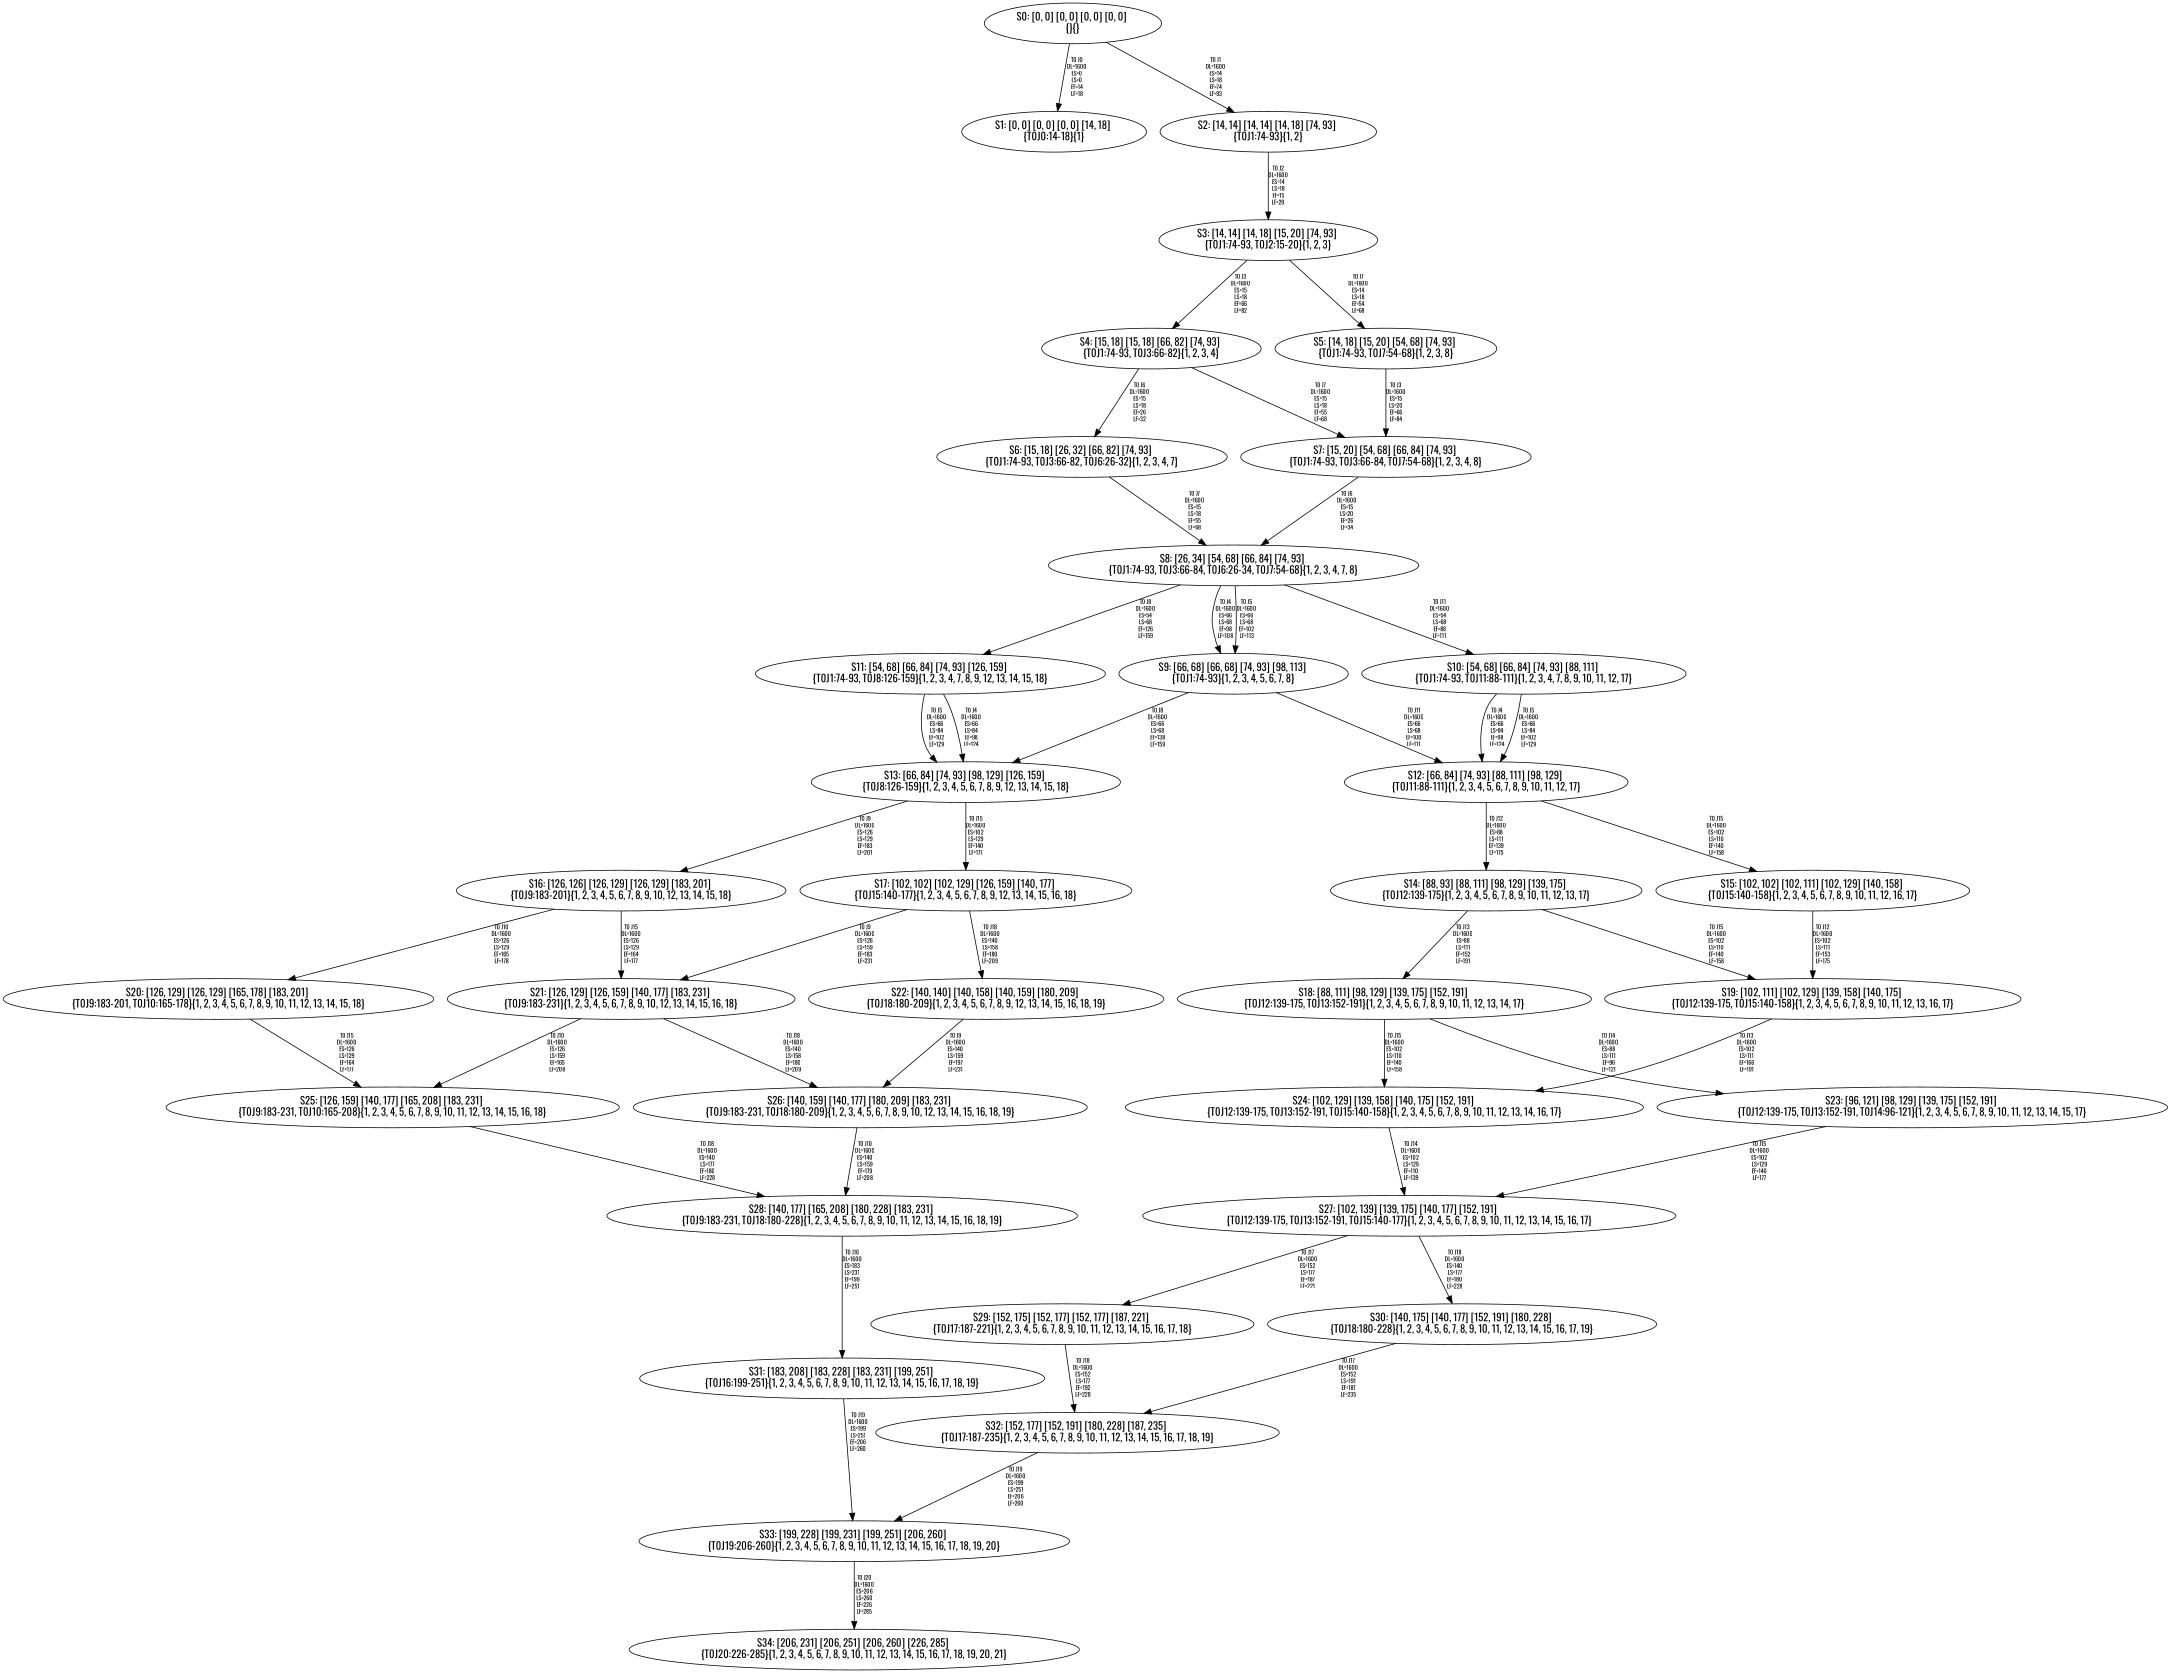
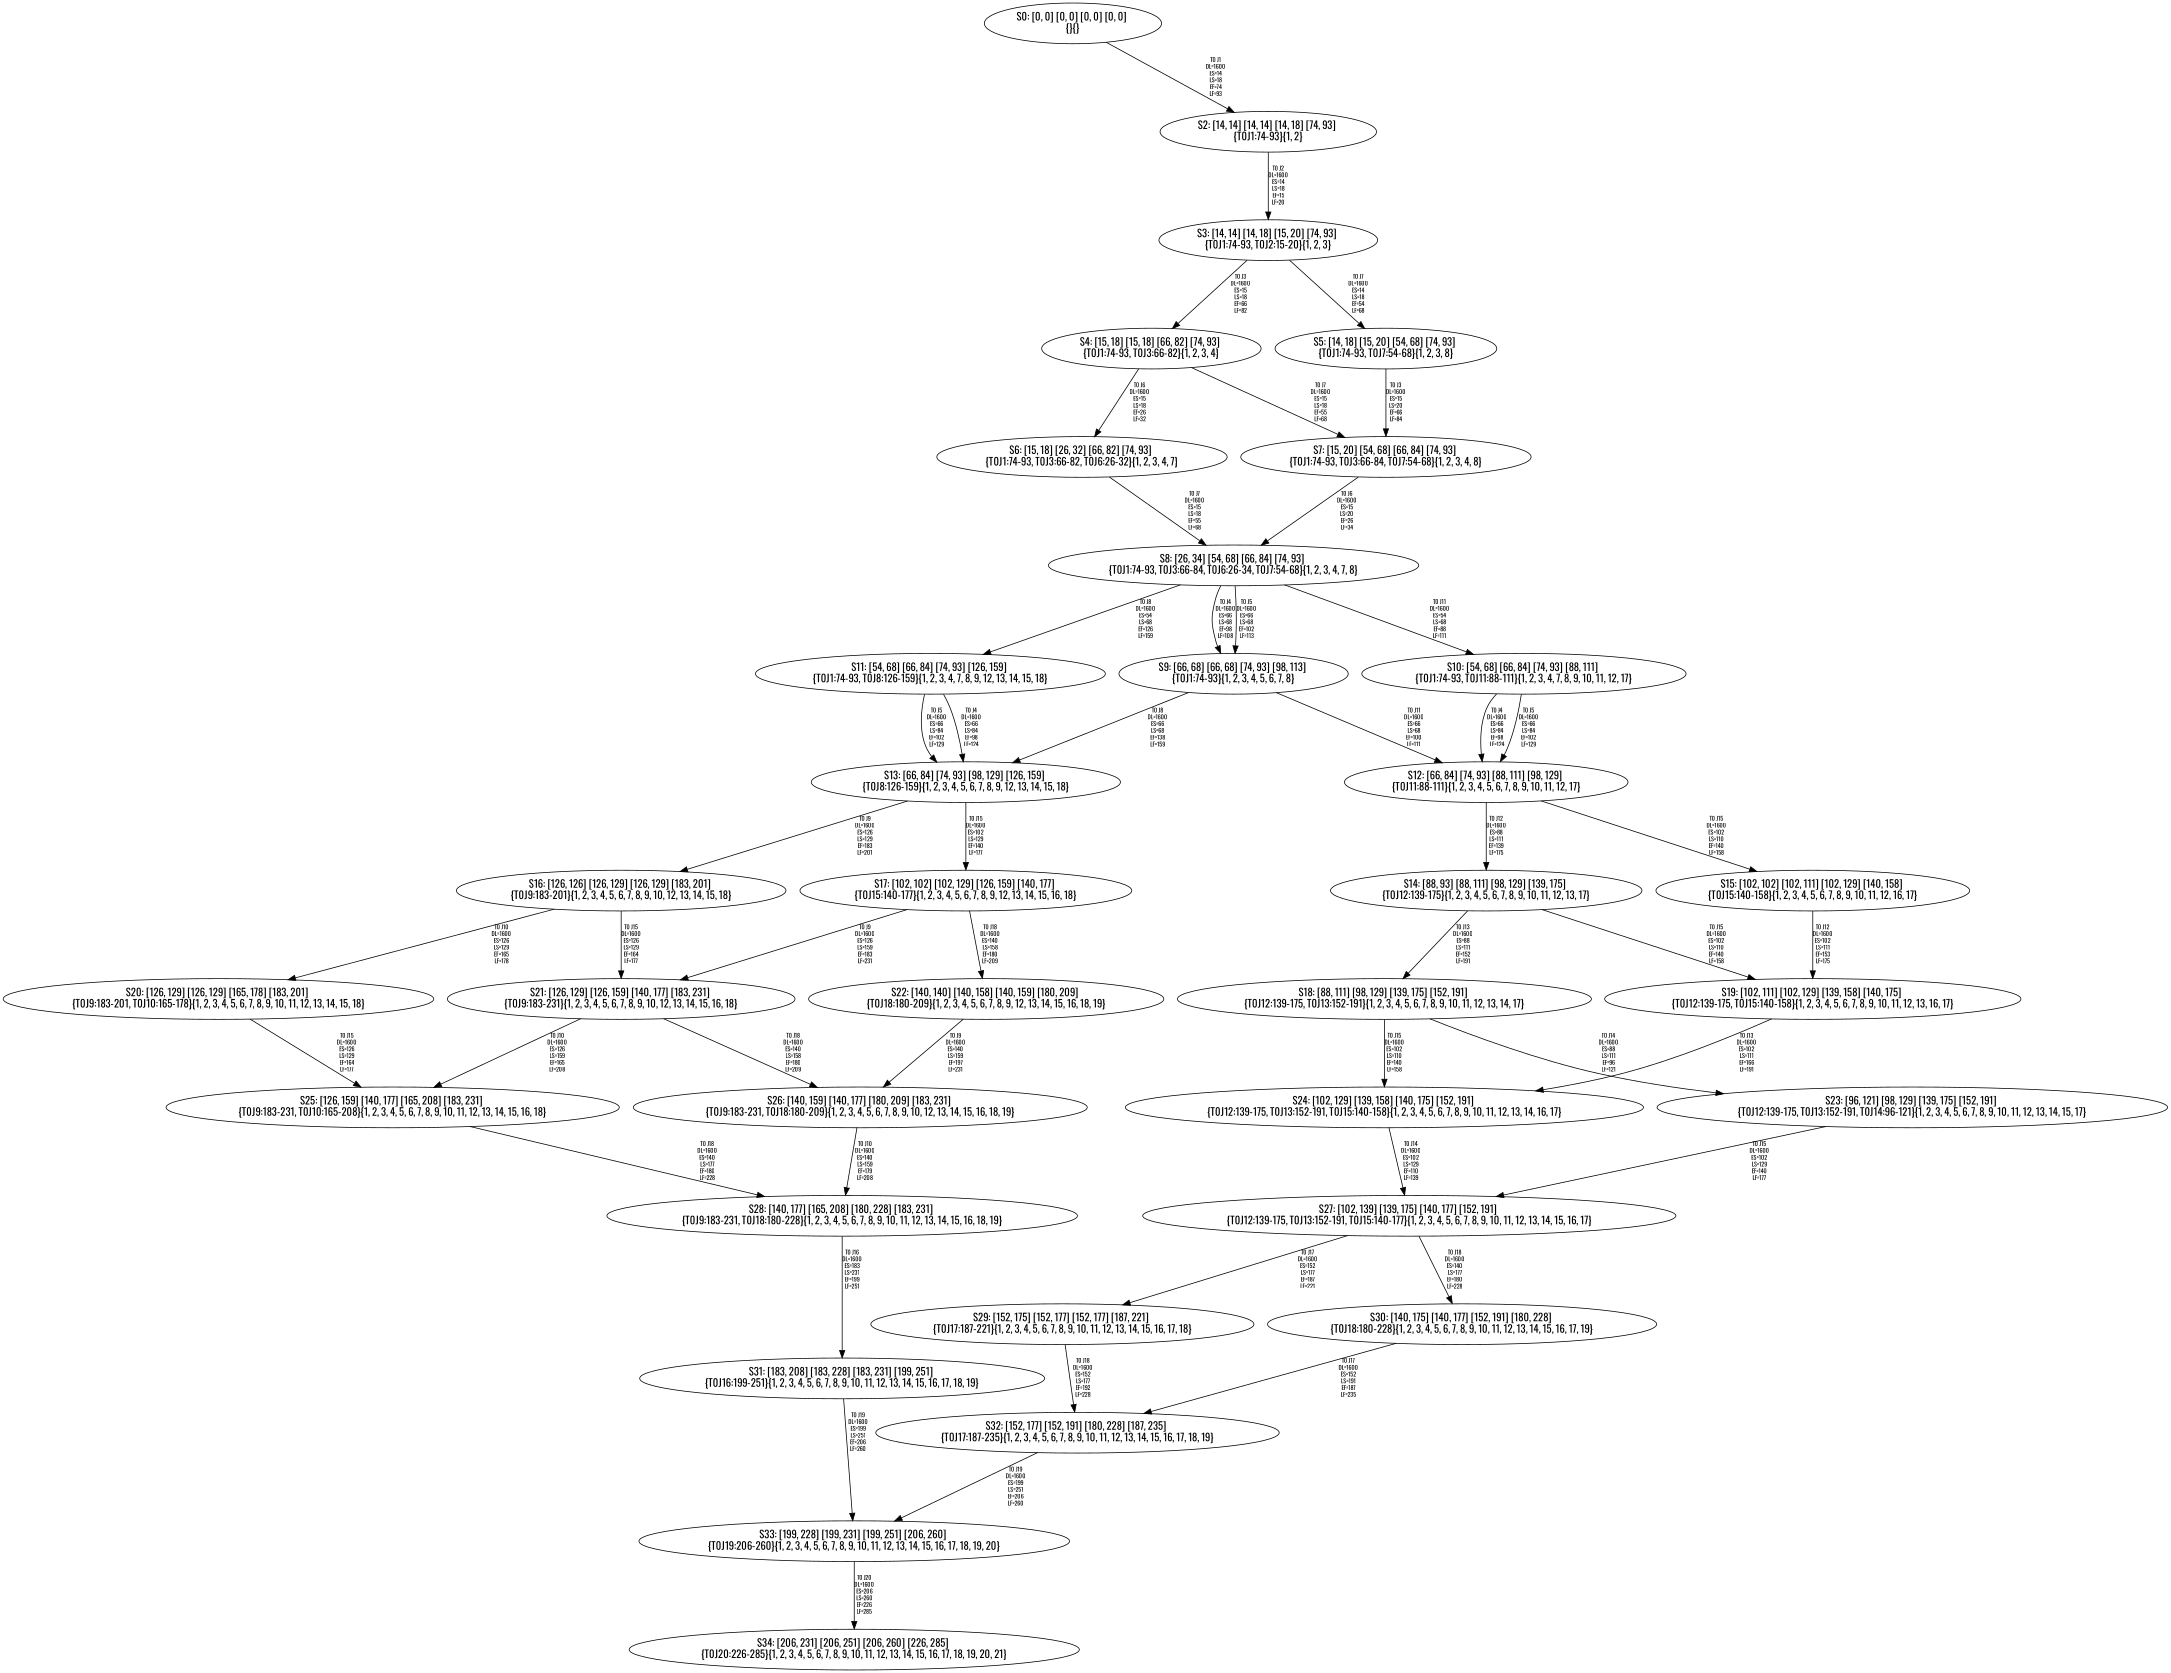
(1054, 132) -> none
